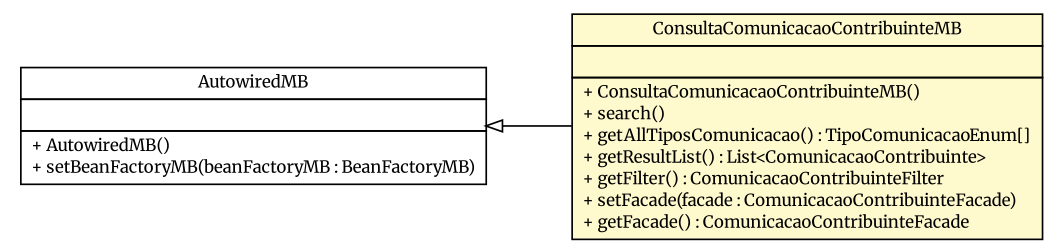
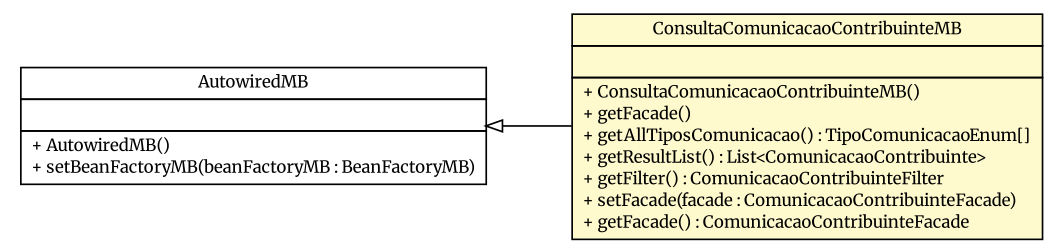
(625, 114) -> (637, 114)
